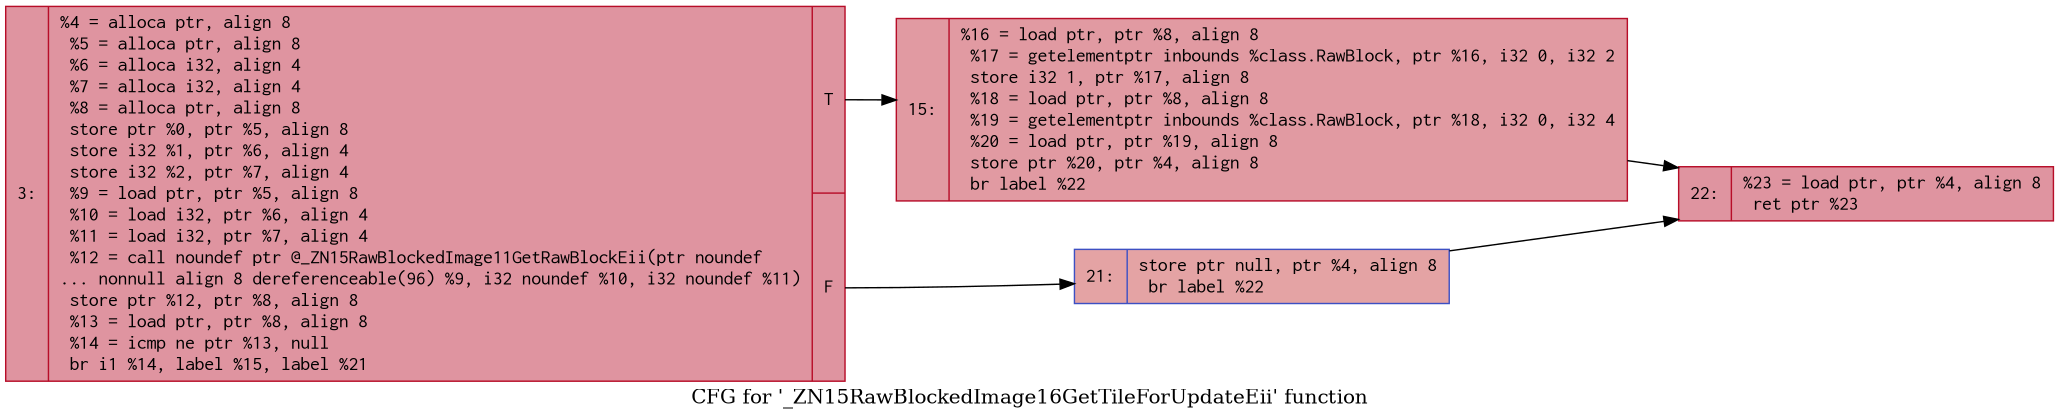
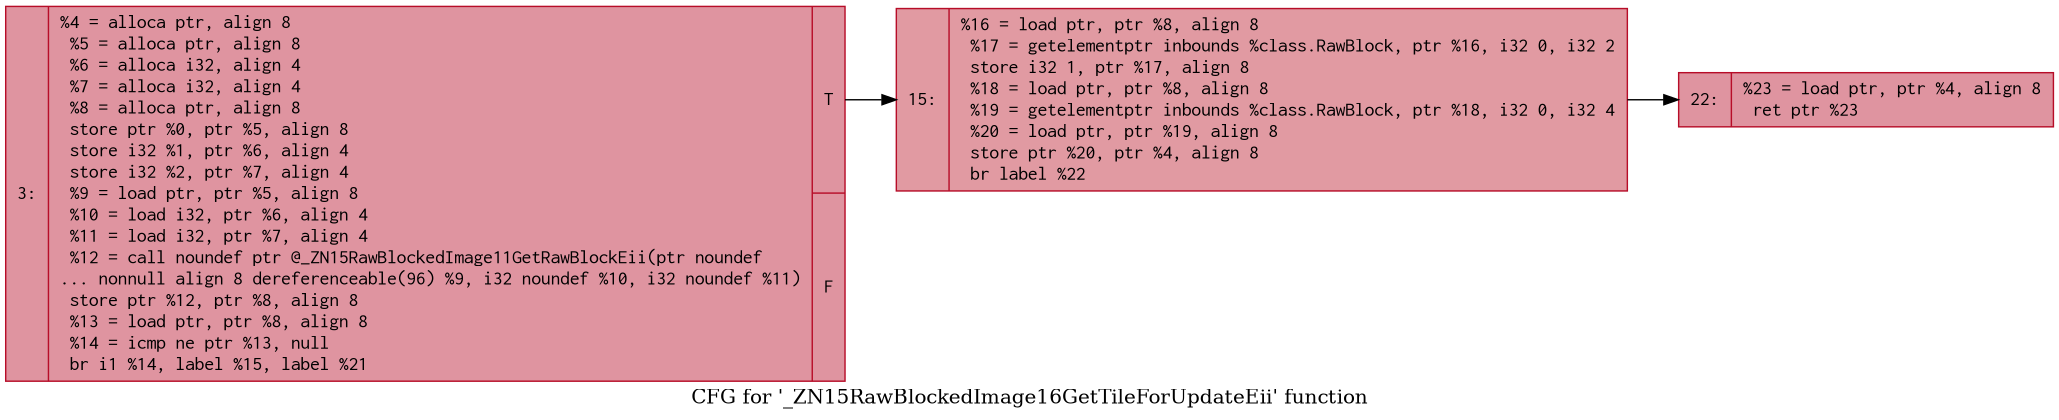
(1262, 276) -> none
